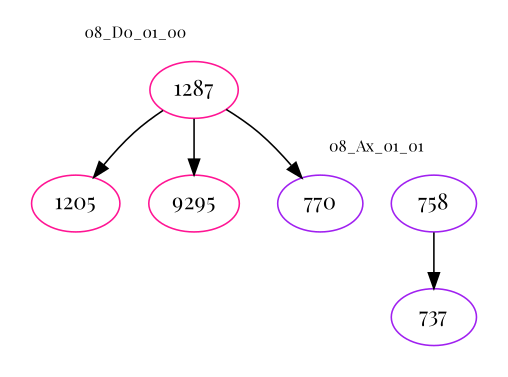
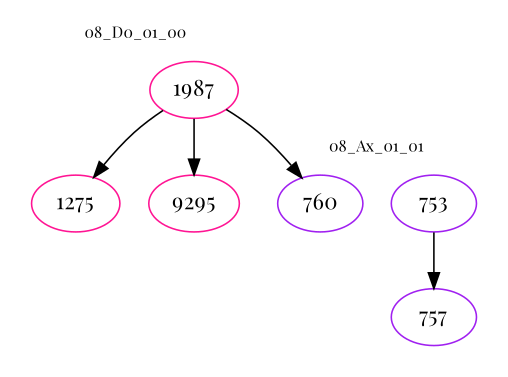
(194, 90) -> (194, 90)
(76, 204) -> (76, 204)
(320, 204) -> (320, 204)
(434, 204) -> (434, 204)
(434, 317) -> (434, 317)
